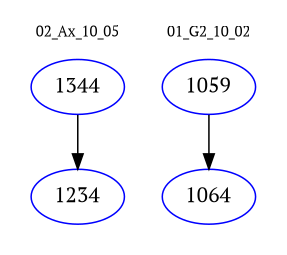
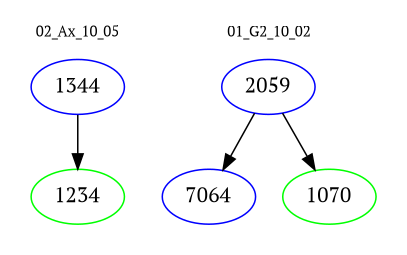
(209, 87) -> (268, 87)
(78, 197) -> (78, 197)
(209, 197) -> (209, 197)
none -> (329, 197)
